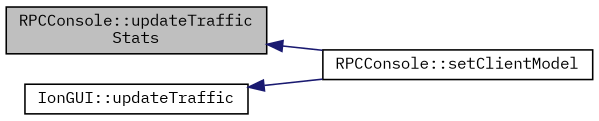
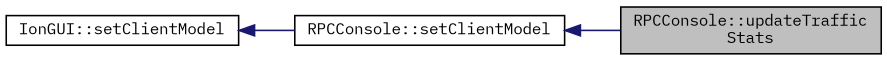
(302, 48) -> (601, 30)
(136, 99) -> (122, 30)
